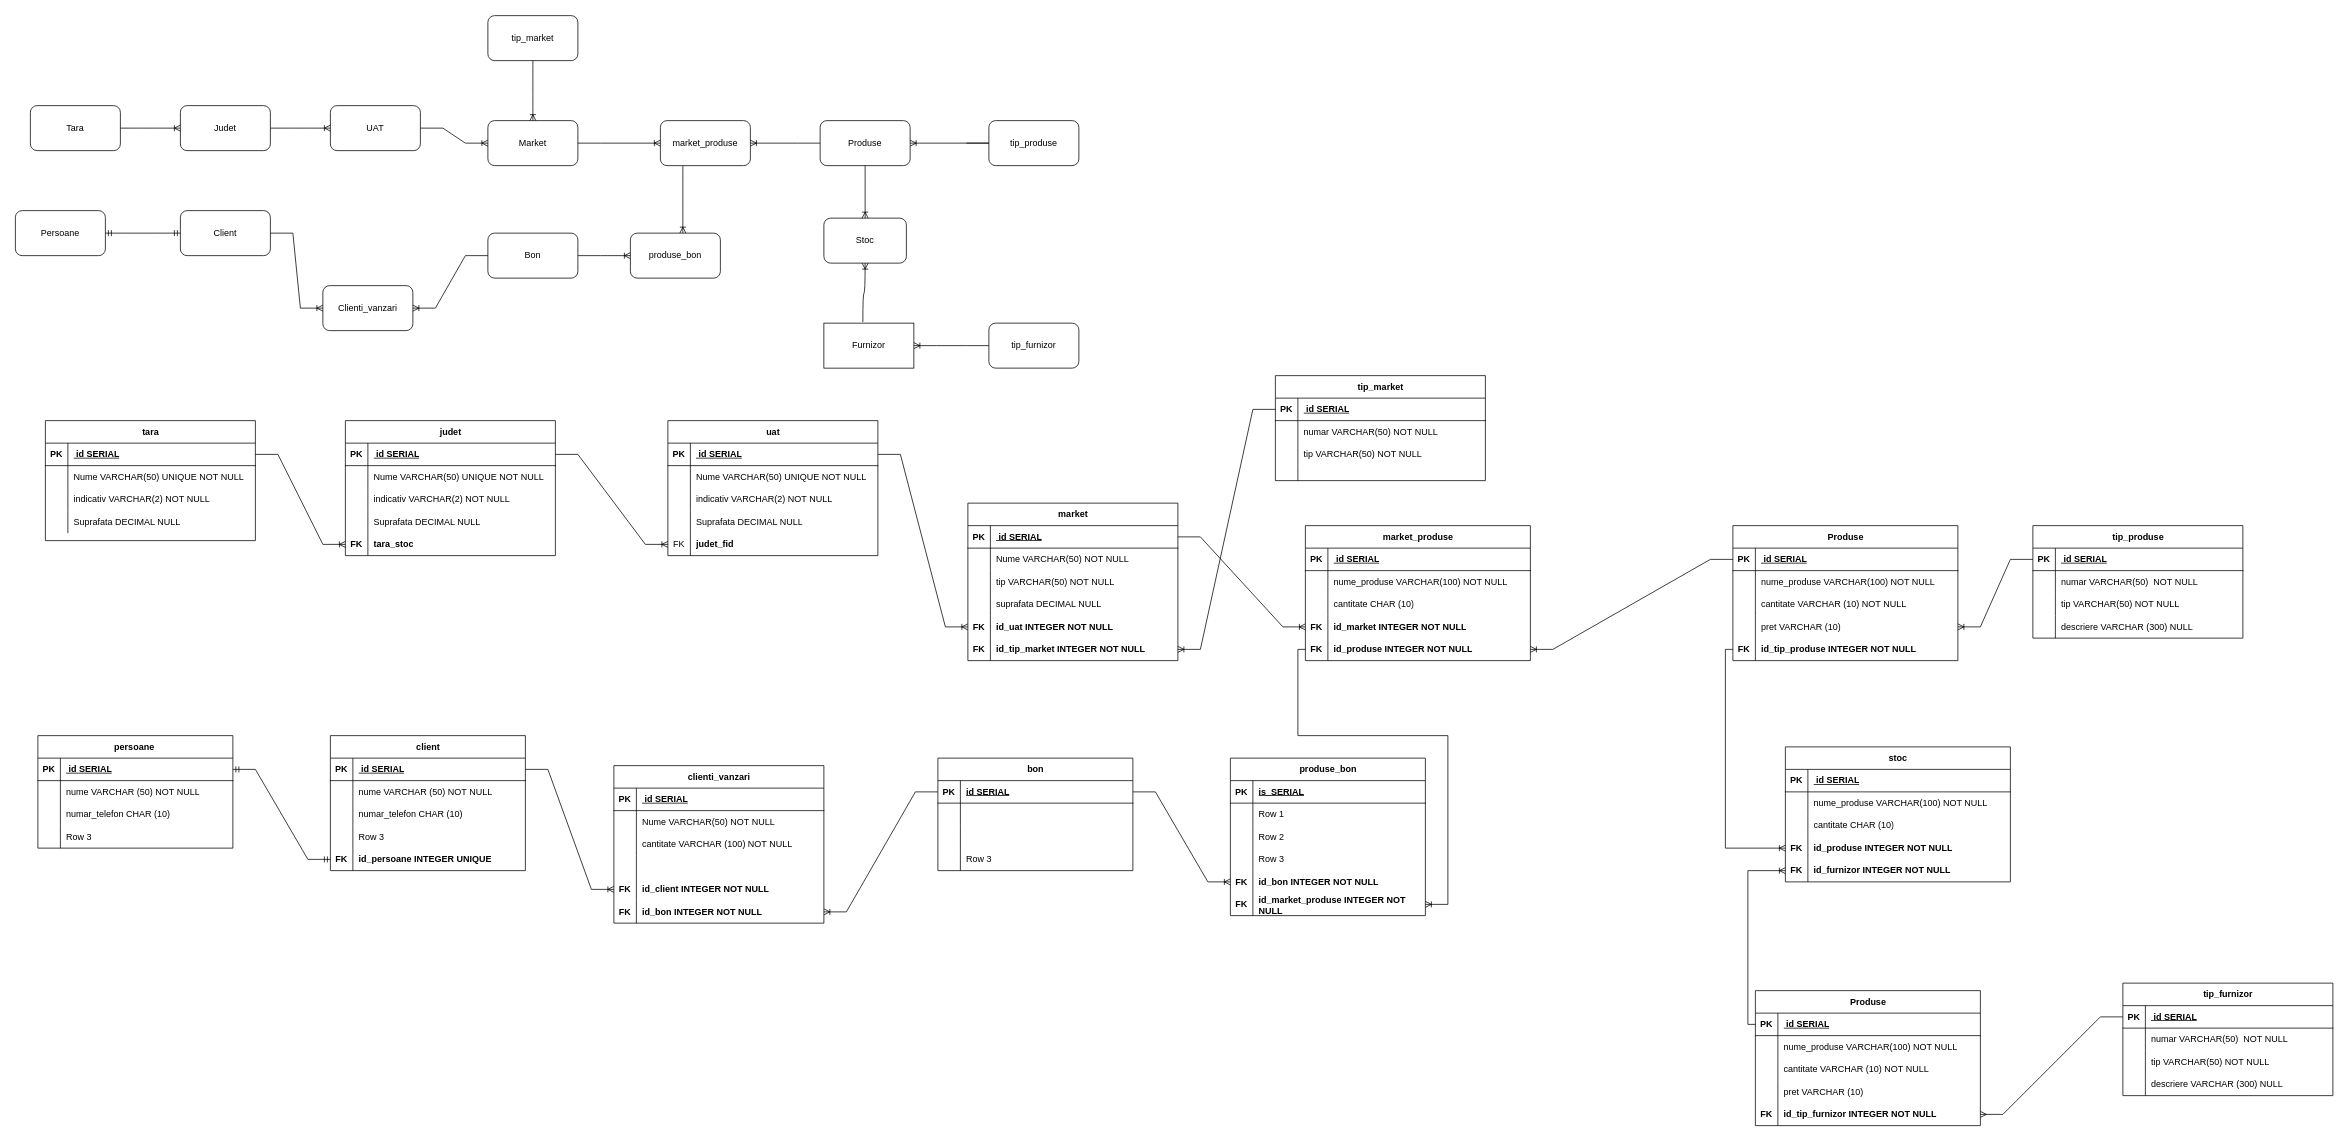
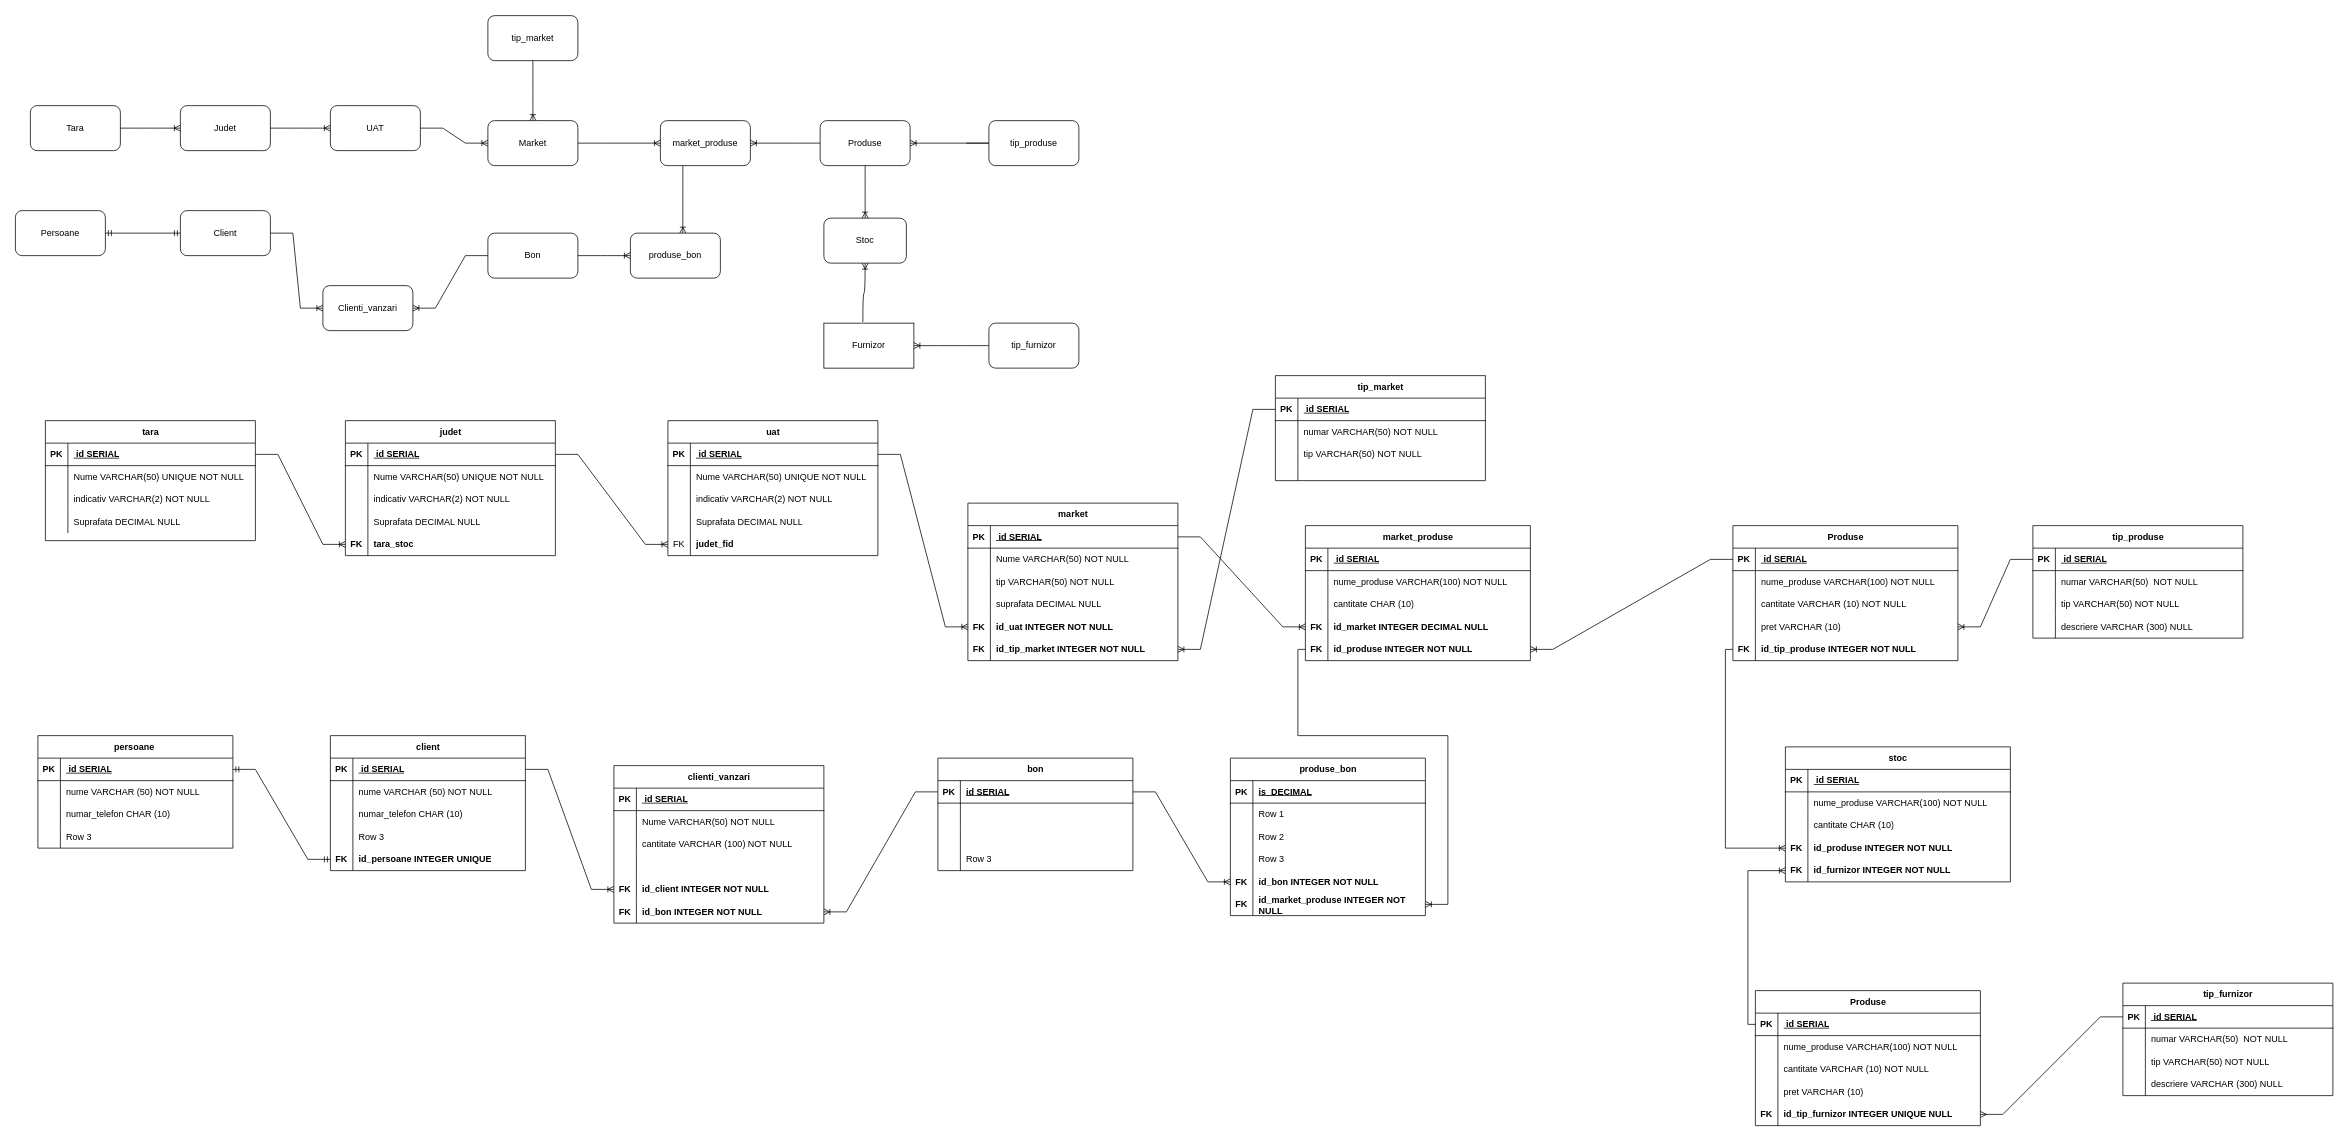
(1395, 627) -> (1405, 627)
(1280, 792) -> (1283, 792)
(1857, 1114) -> (1865, 1114)
